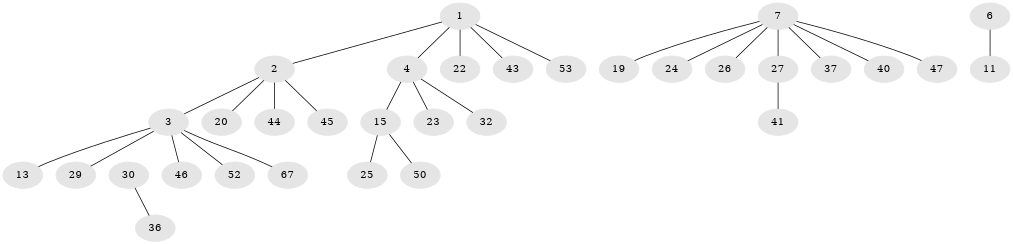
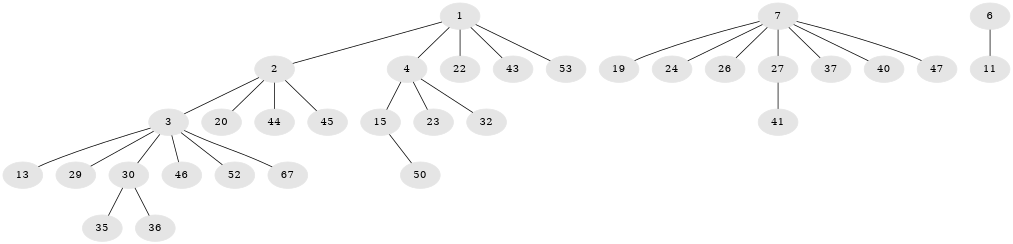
none -> (149, 149)
(367, 175) -> none
none -> (102, 228)
